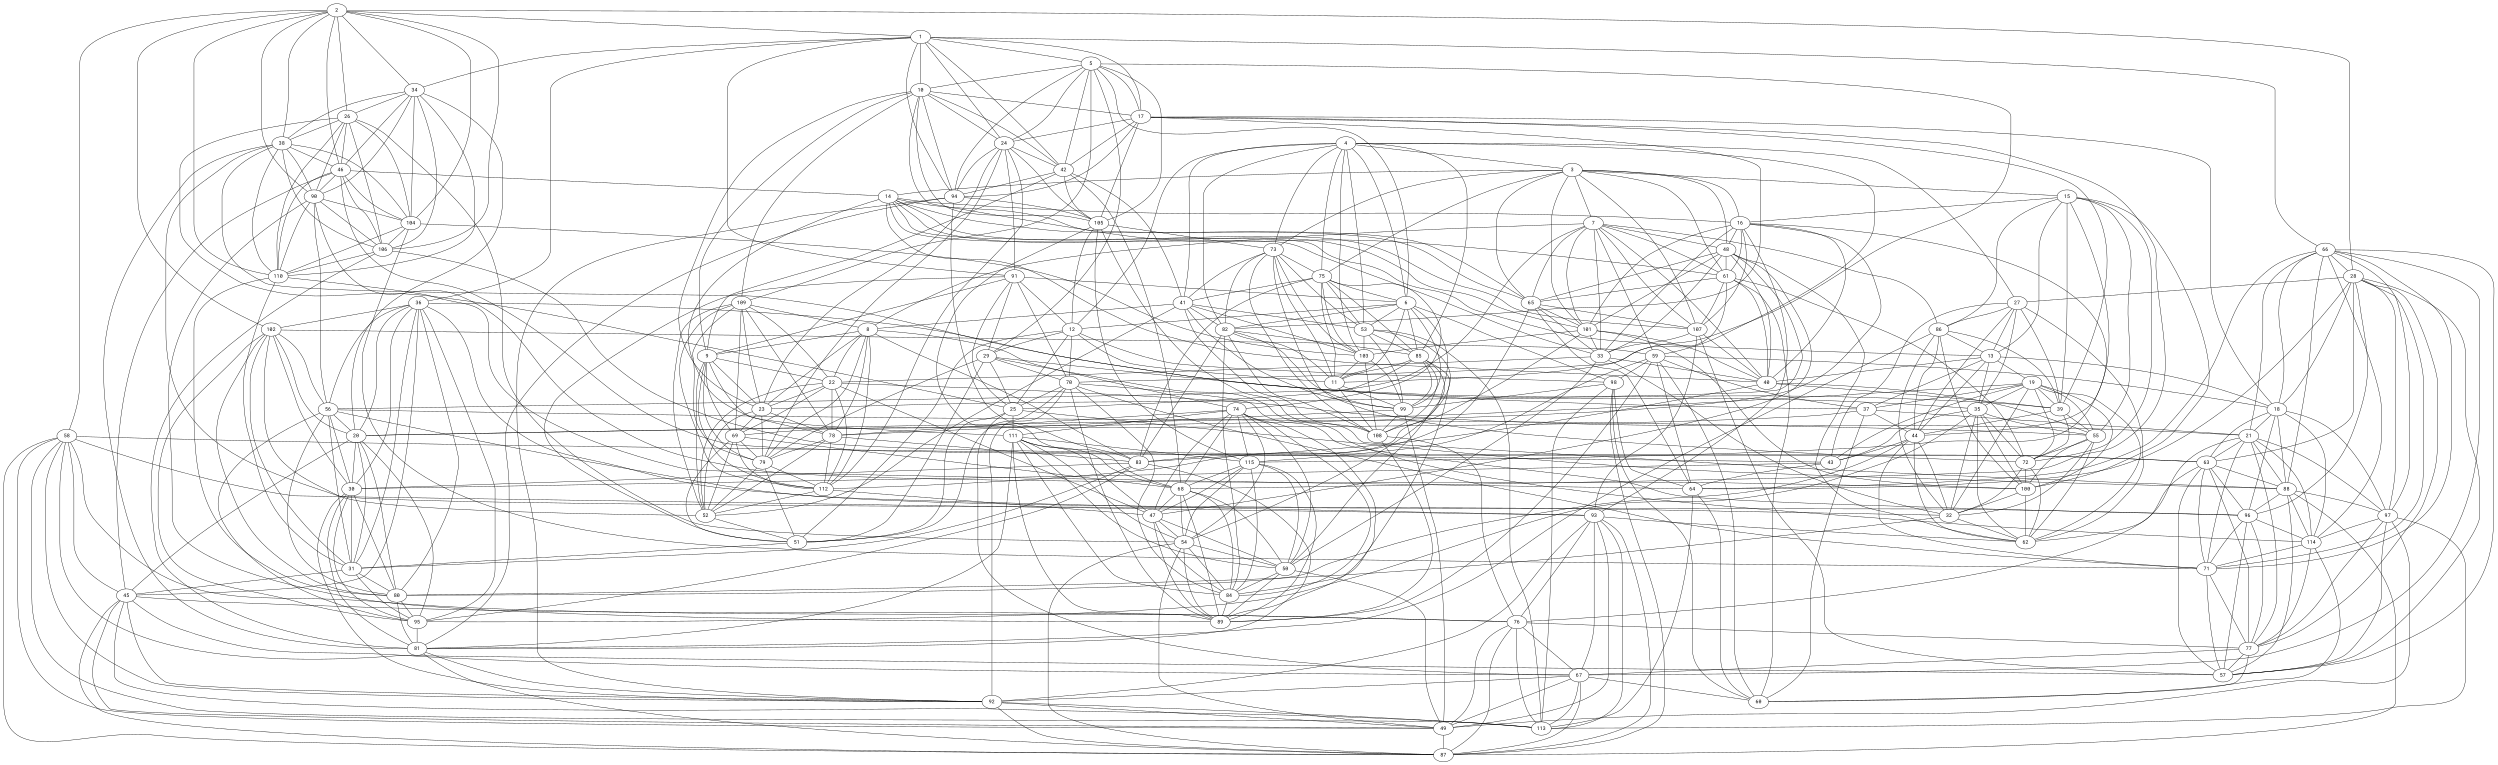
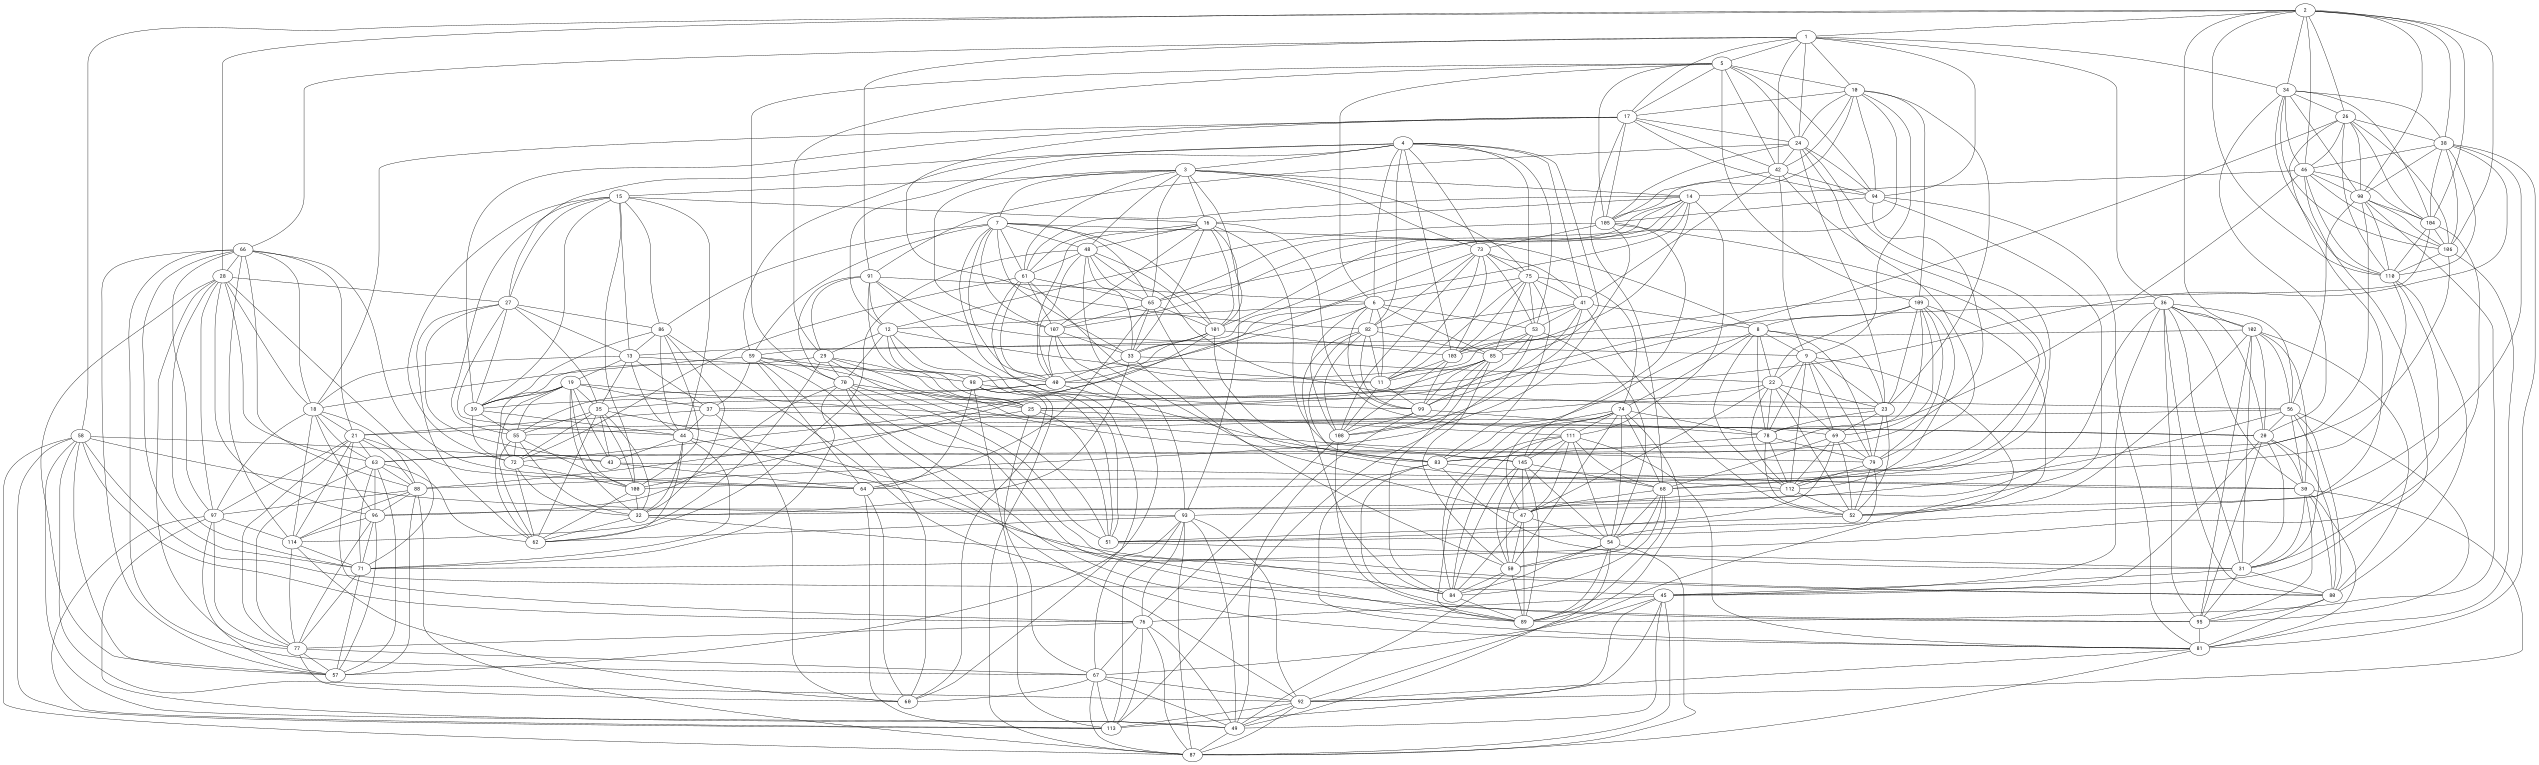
none -> (545, 231)
(1249, 463) -> (1522, 463)
